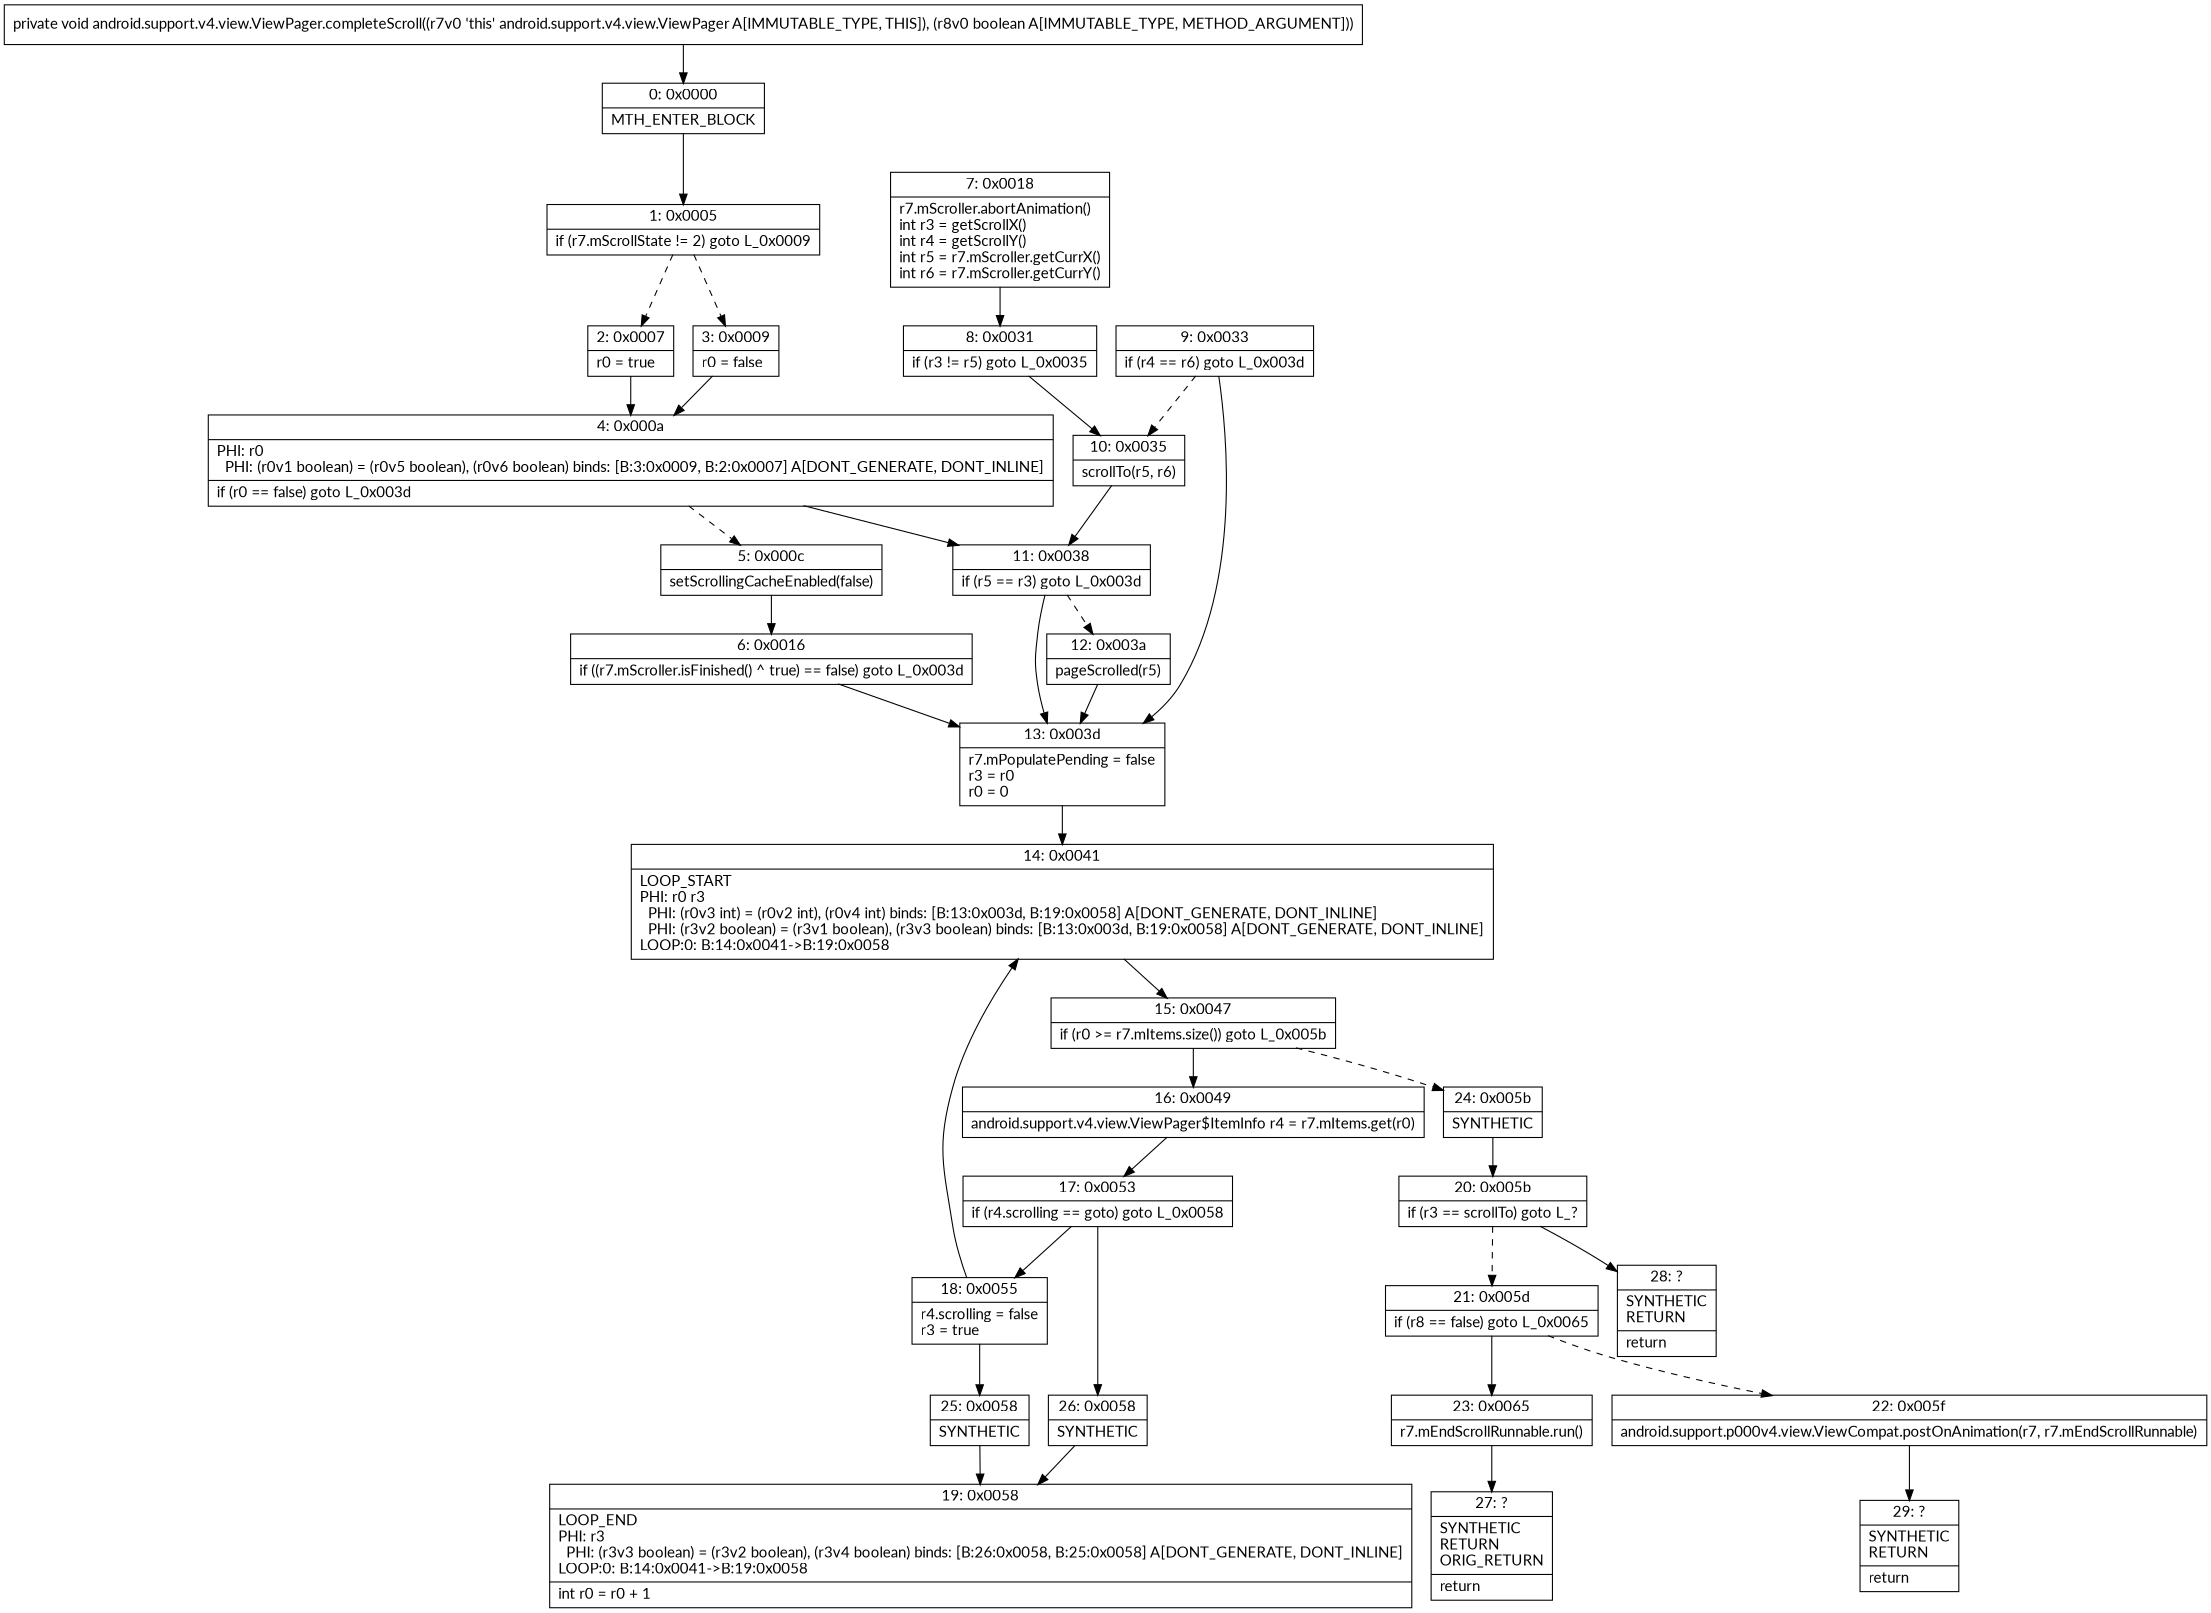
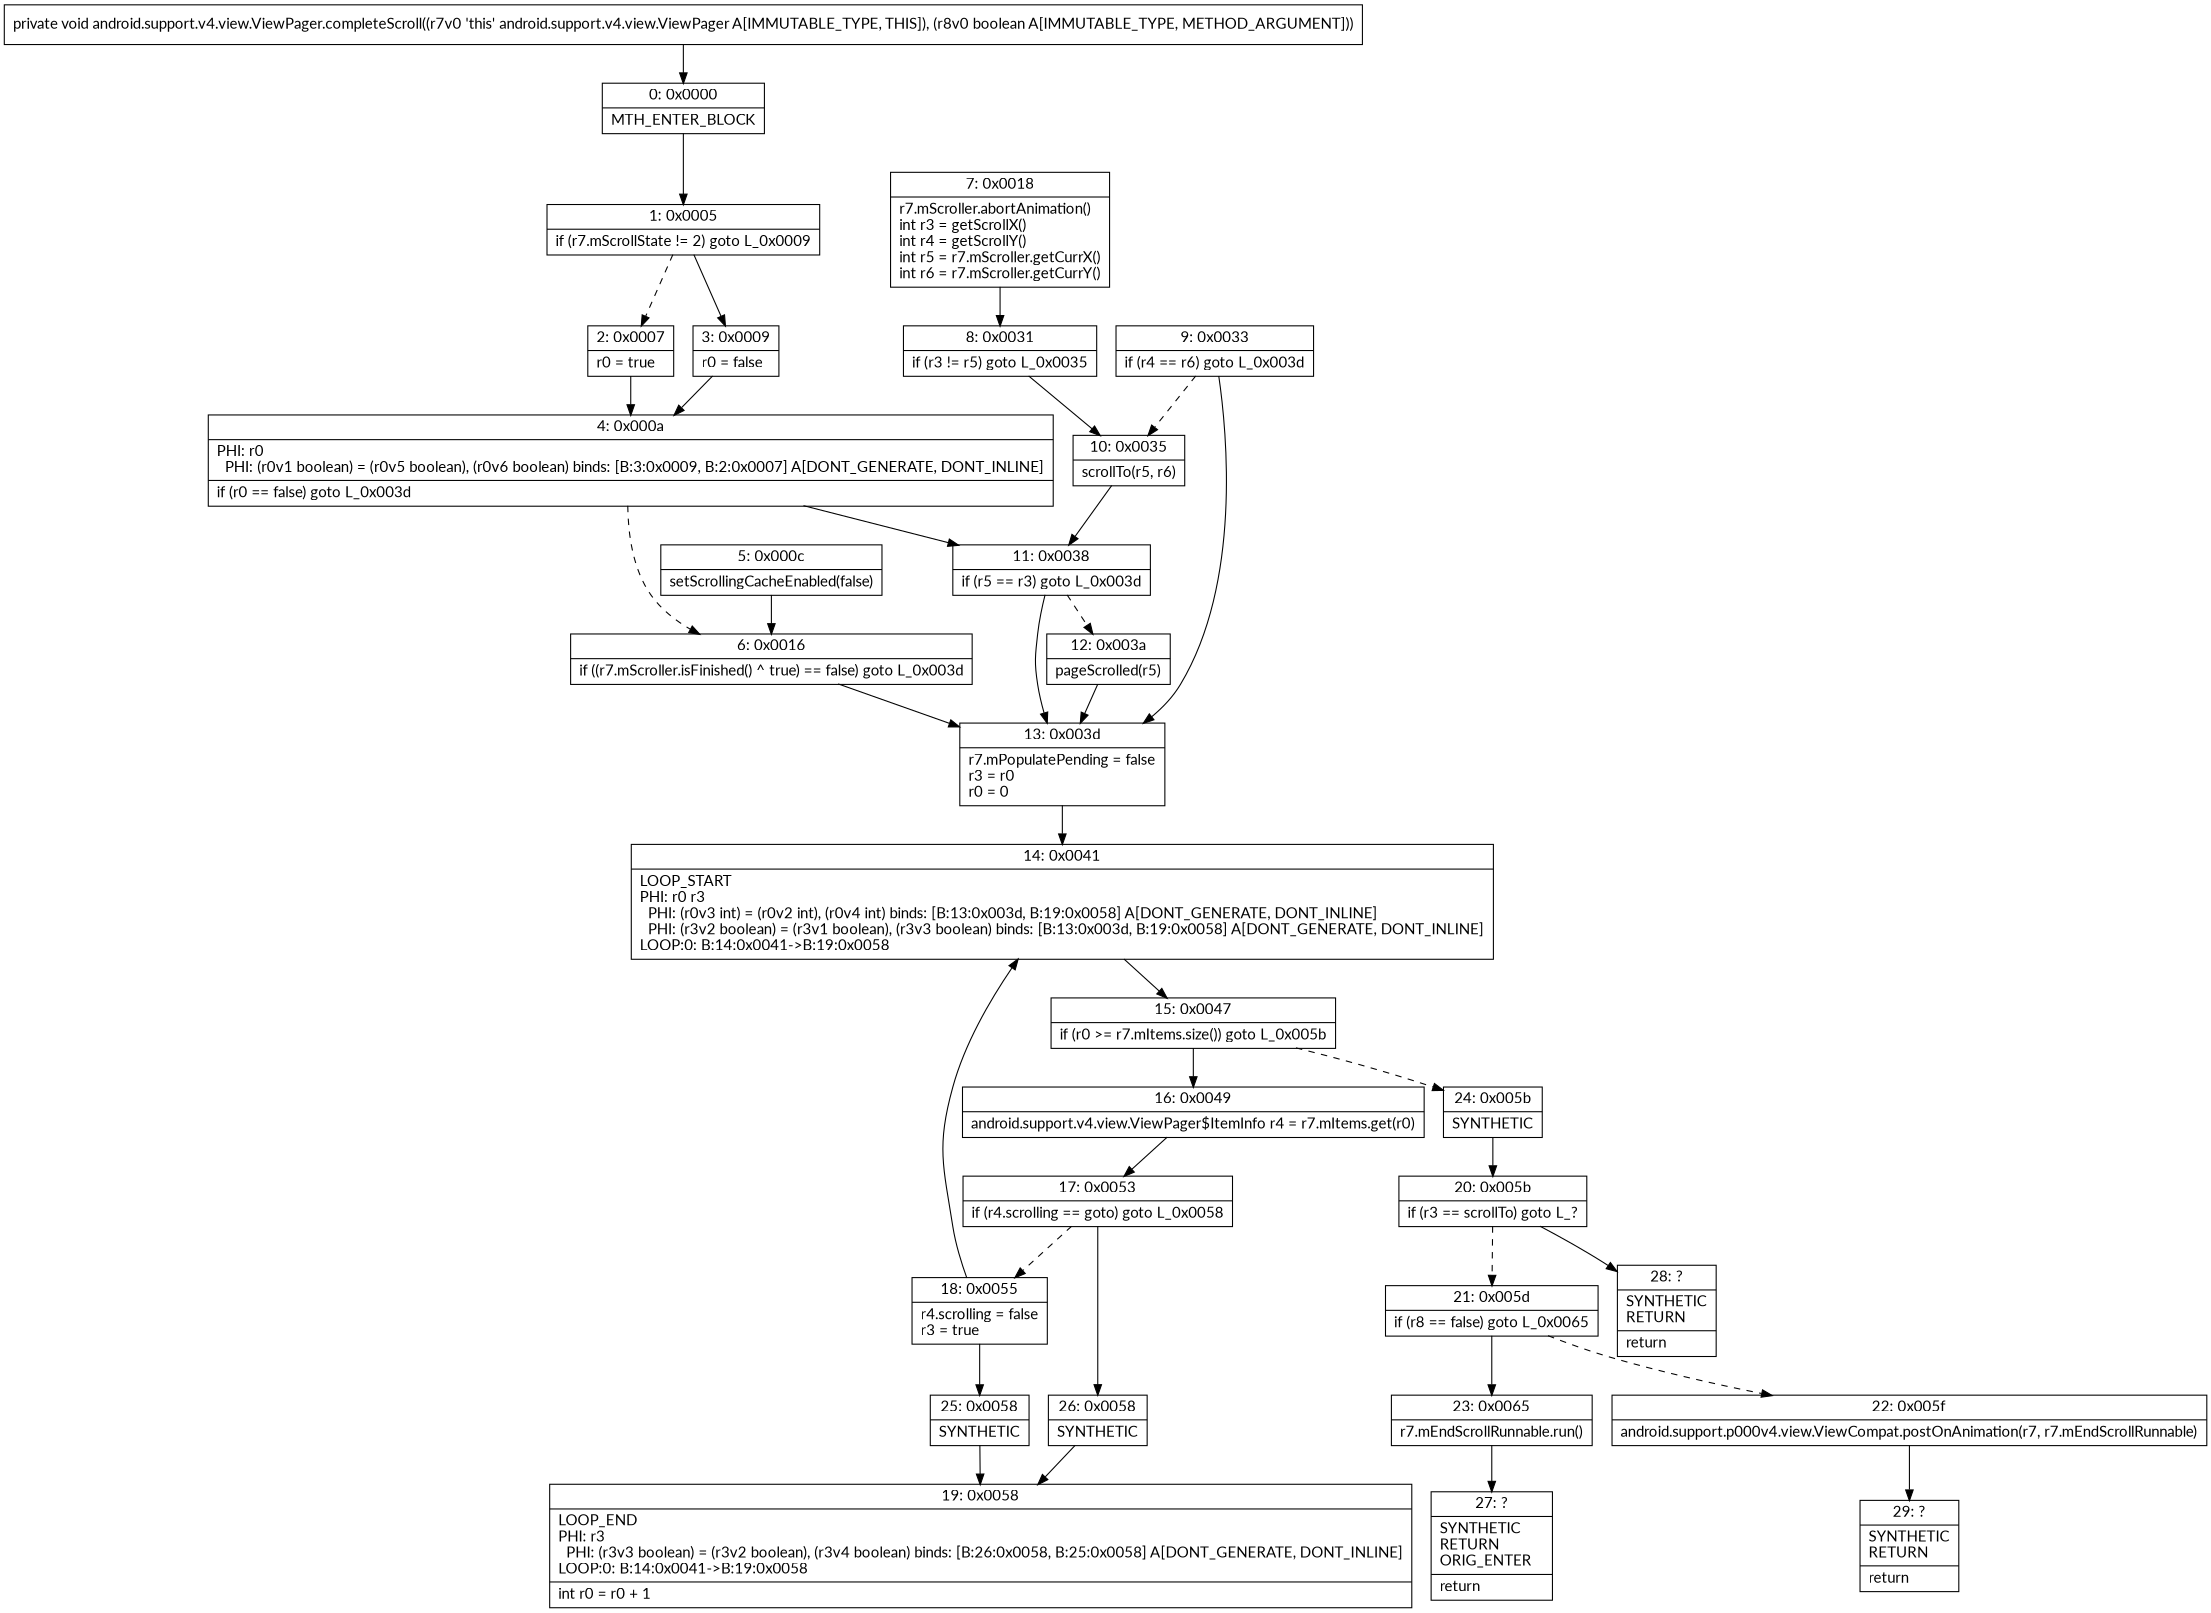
(707, 285) -> (707, 285)
(710, 522) -> (641, 577)
(1047, 1248) -> (1047, 1248)
(1492, 1561) -> (1486, 1561)
